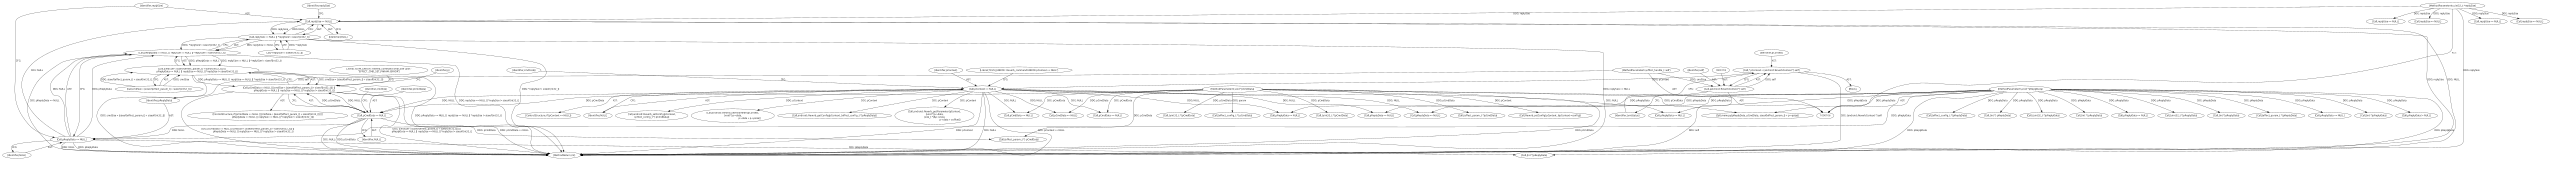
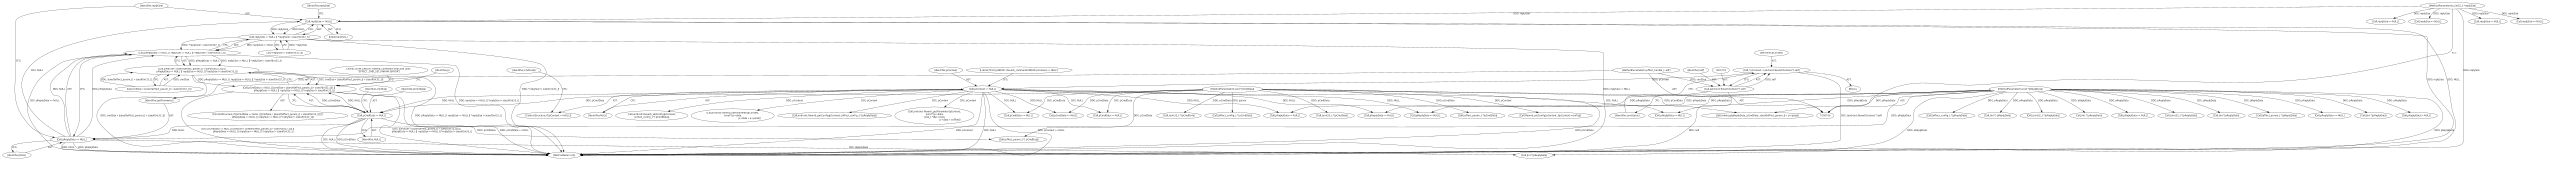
(751, 80) -> (561, 86)
(159, 100) -> (159, 100)
